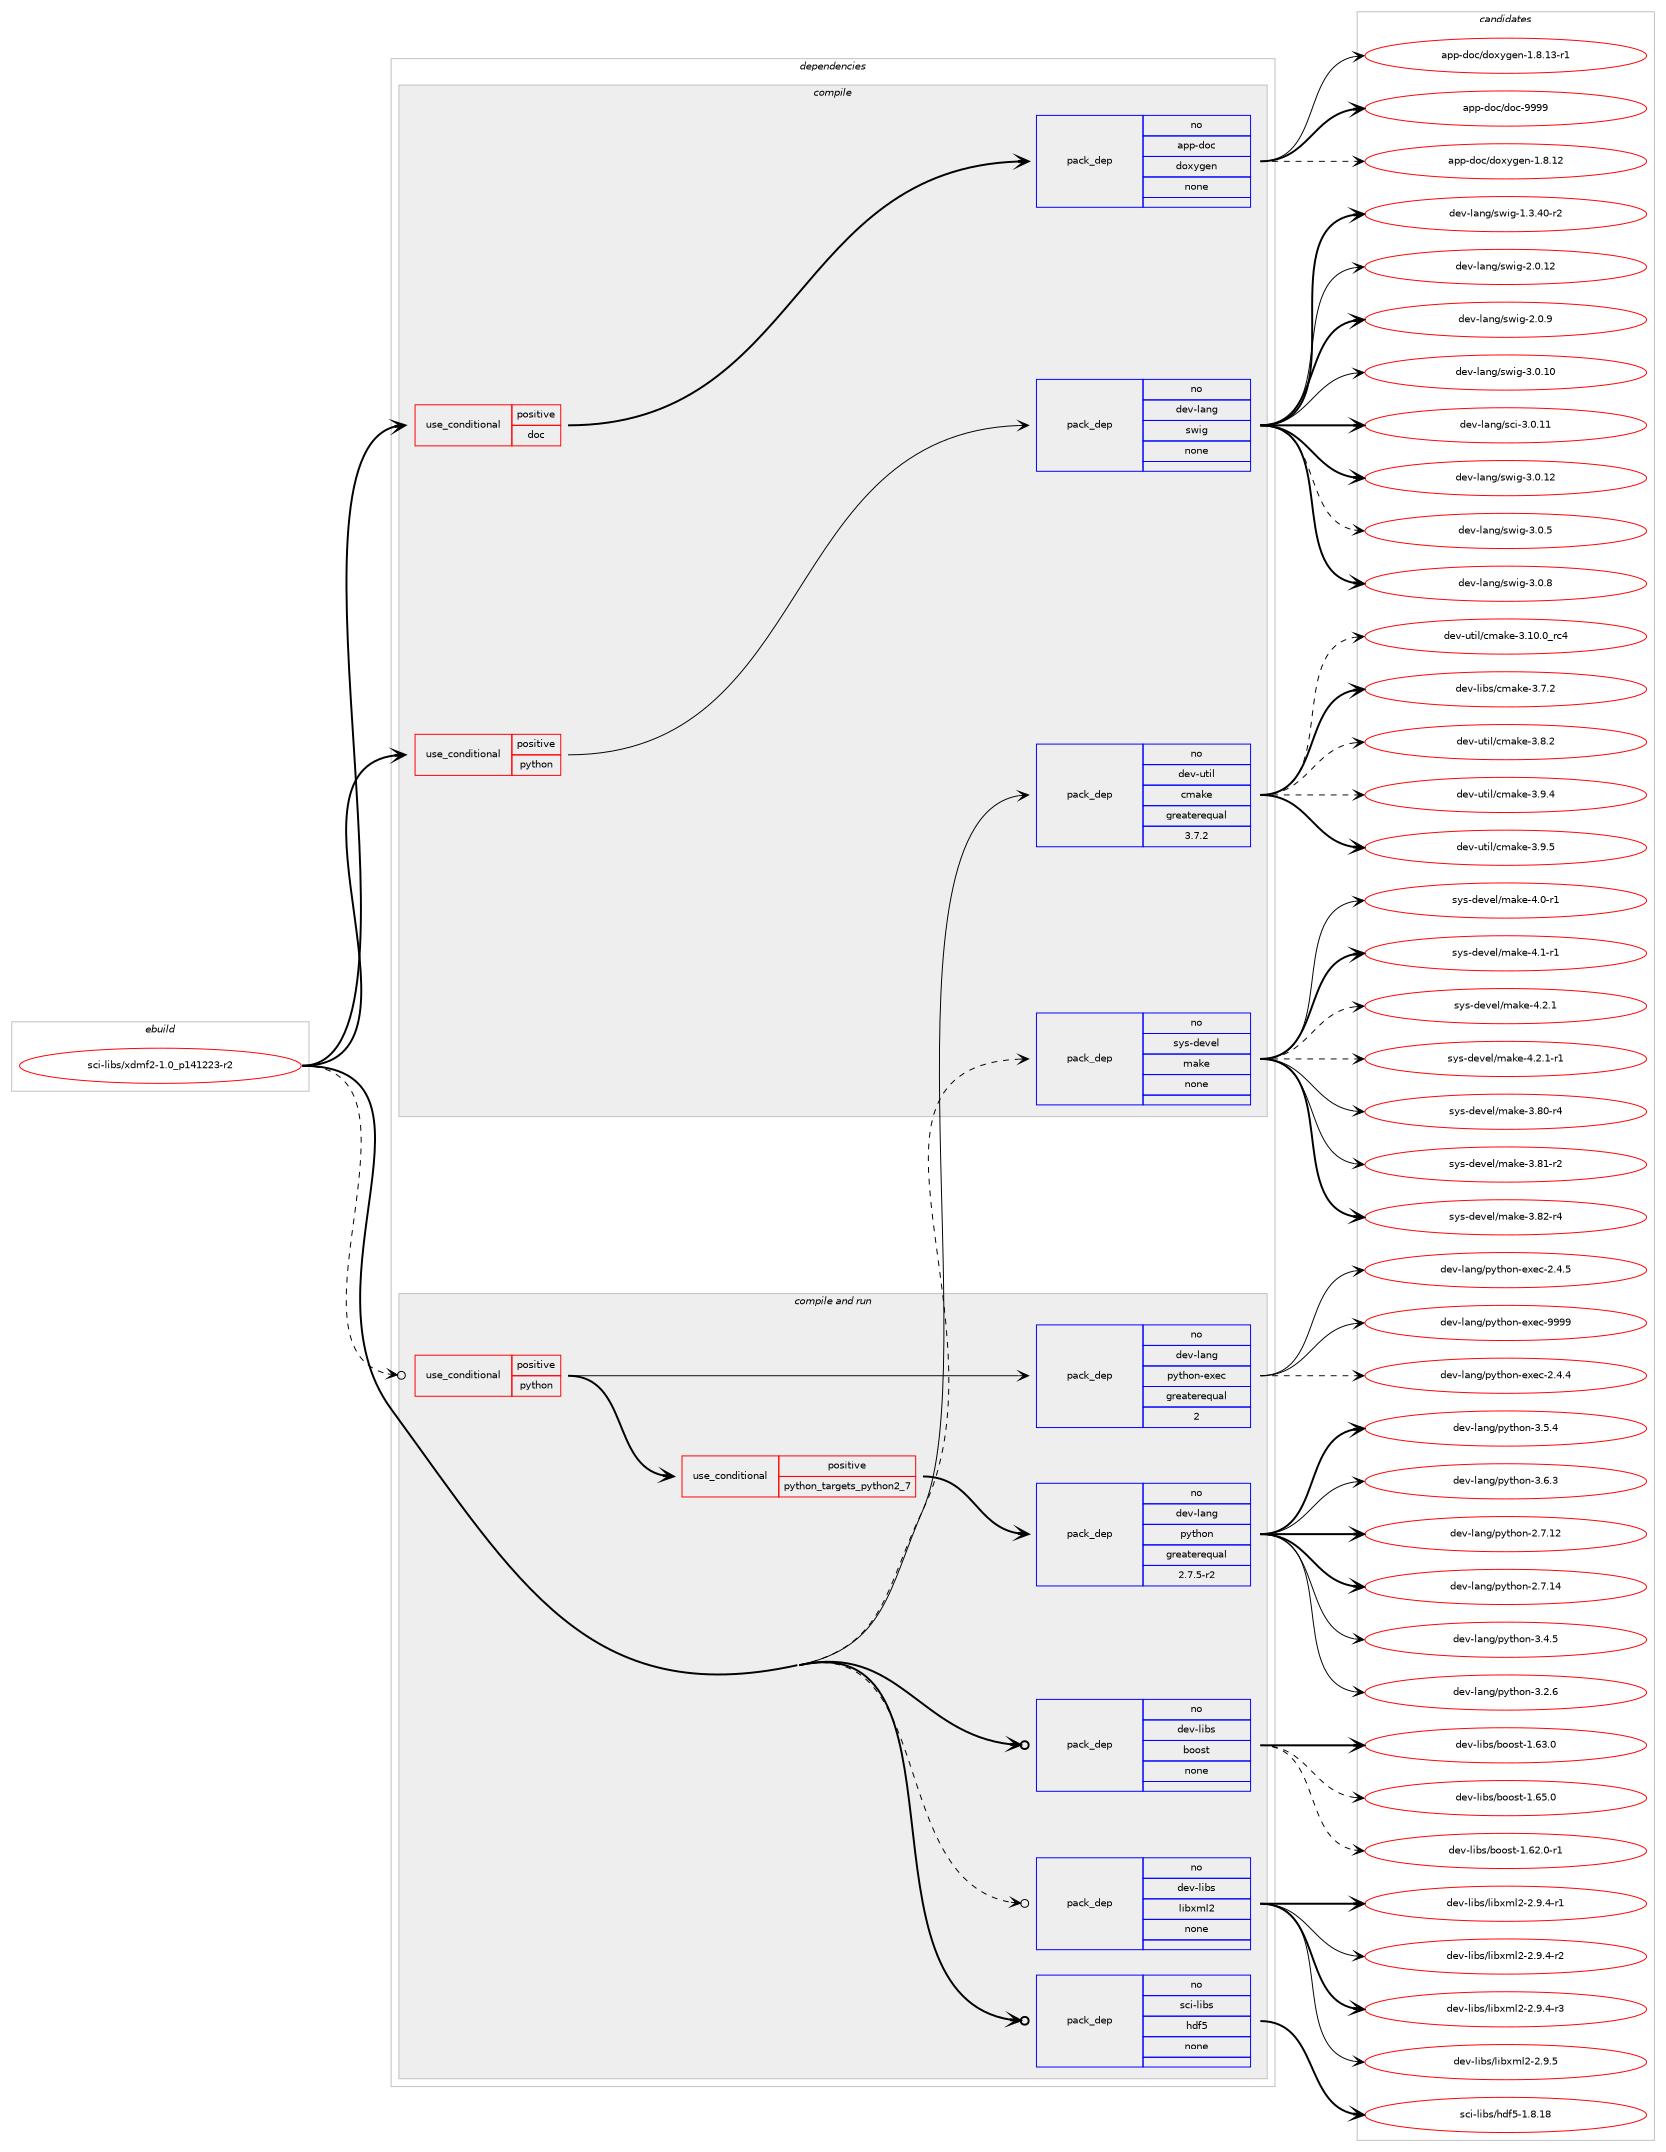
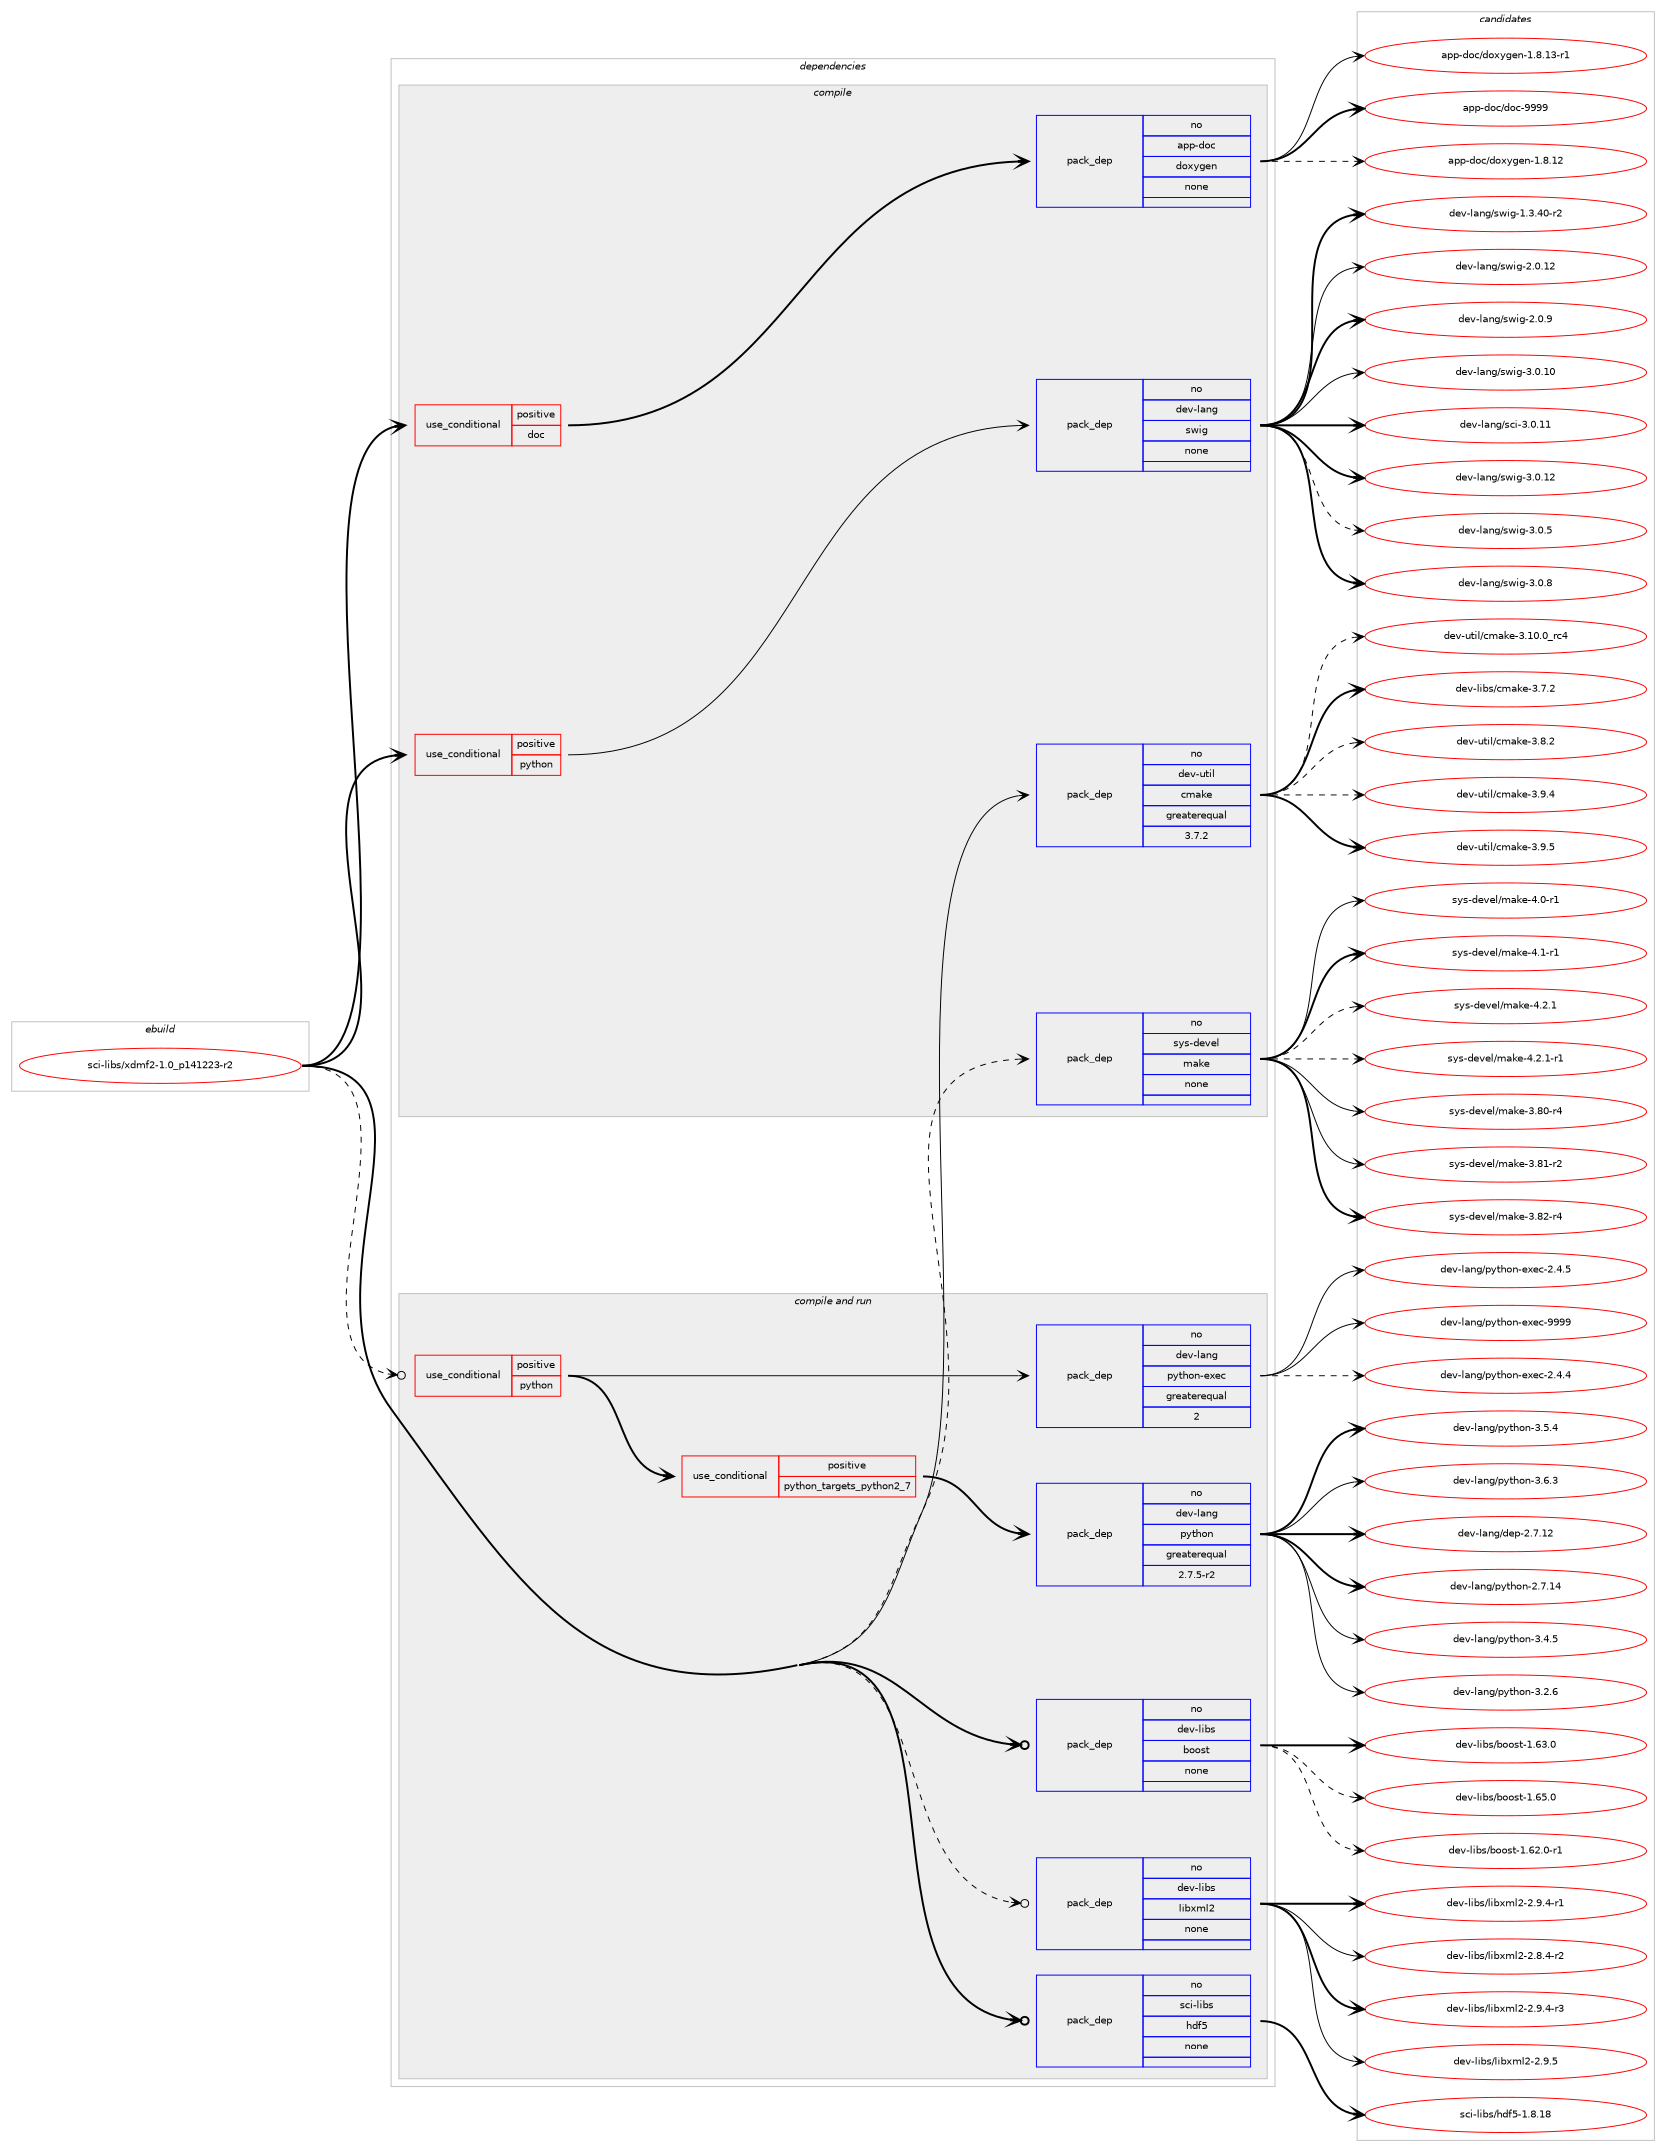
(1506, 1534) -> (1506, 1534)
(1506, 1957) -> (1506, 1957)
